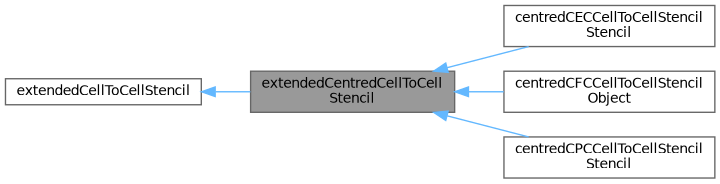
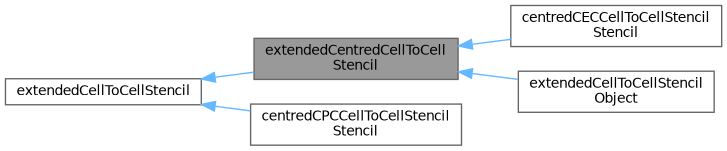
(609, 92) -> (616, 92)
(488, 126) -> (233, 109)
